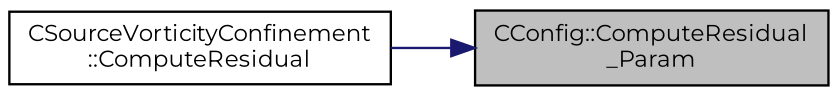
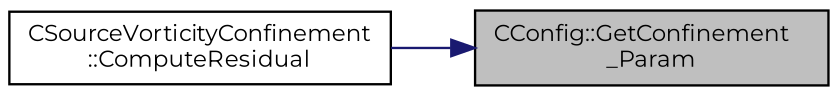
(652, 48) -> (652, 48)
